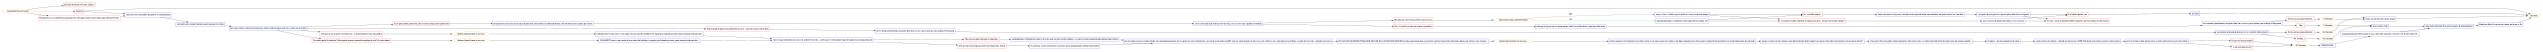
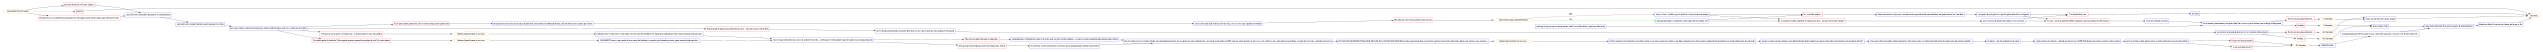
(104, 13) -> (118, 8)
(2078, 14) -> (2078, 14)
none -> (2157, 21)
(2301, 26) -> (2301, 26)
(1413, 27) -> none
